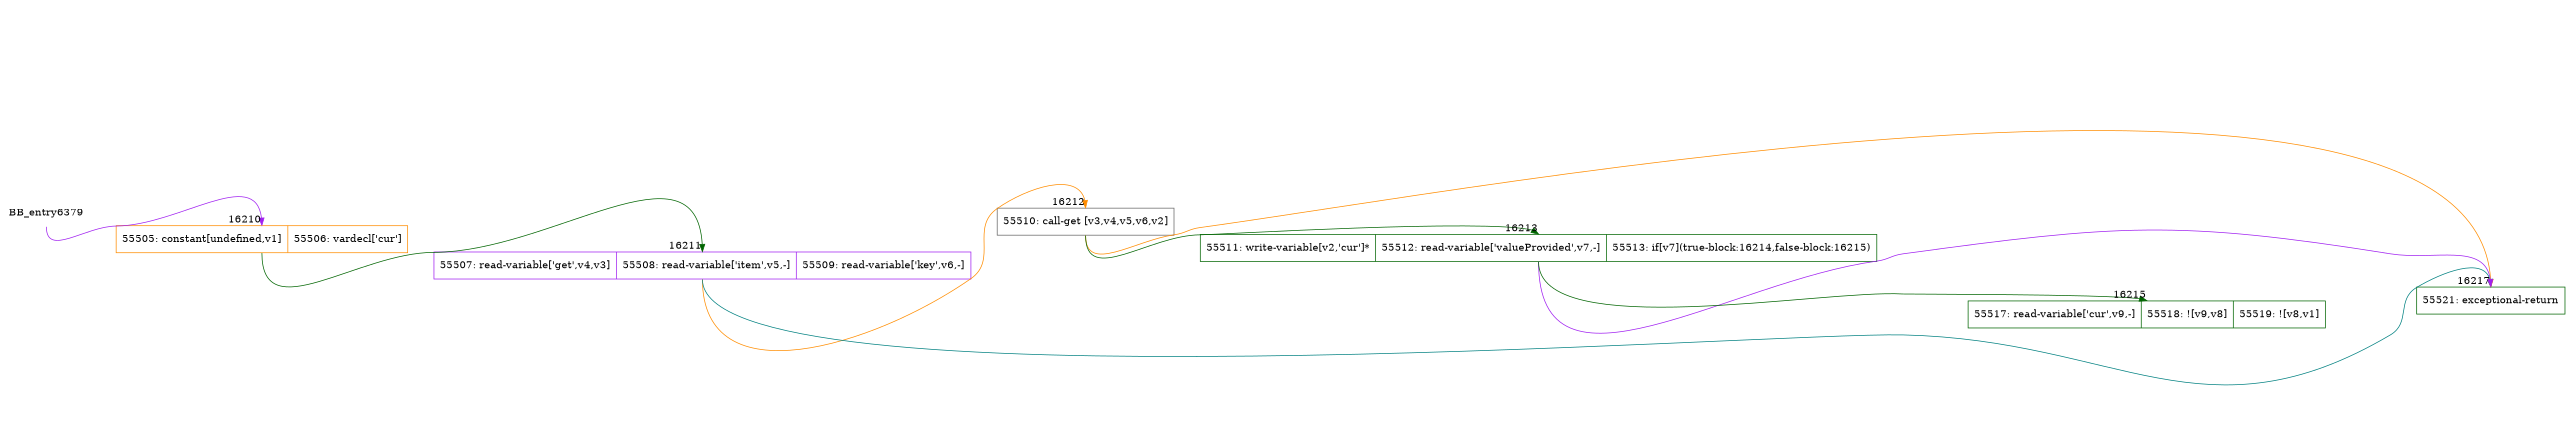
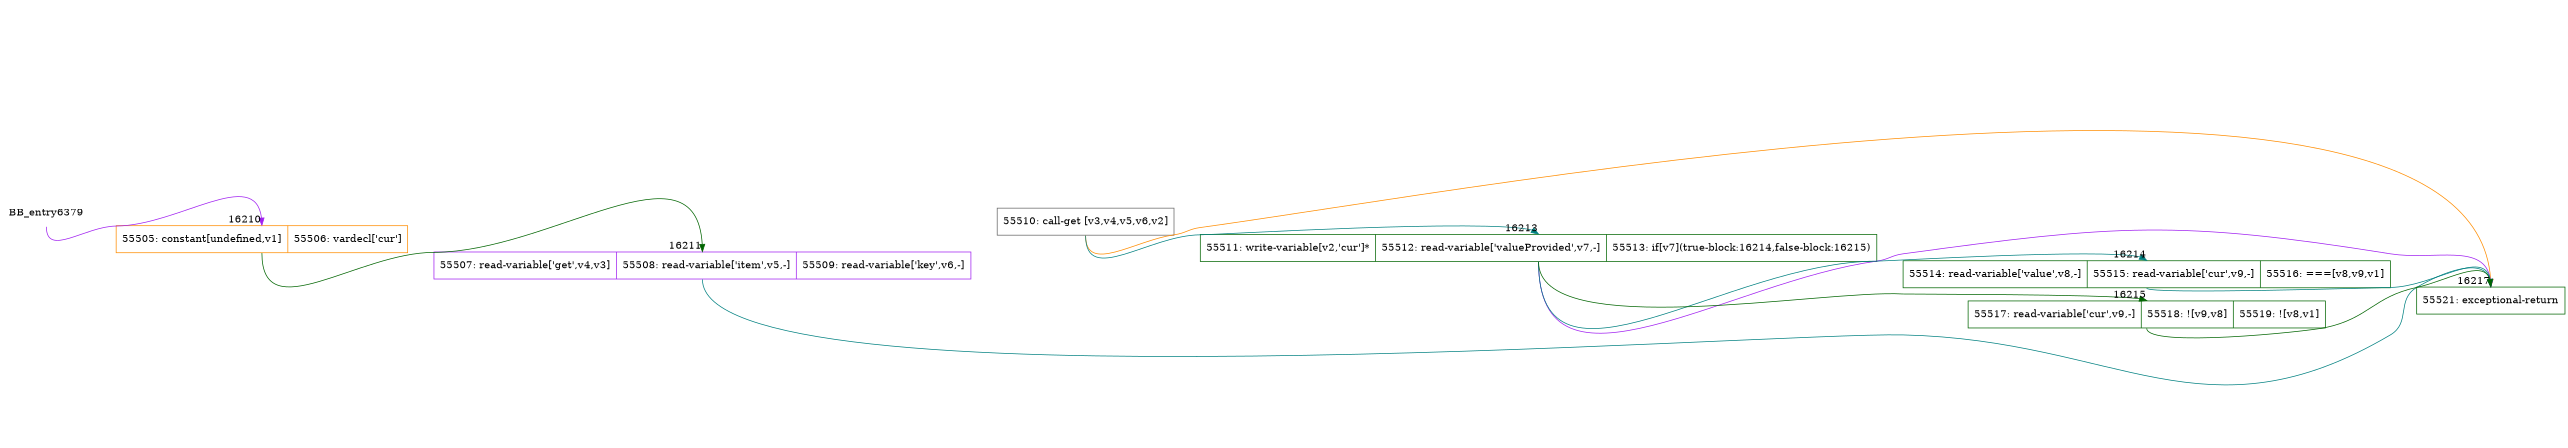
(1300, 230) -> (1300, 230)
none -> (2147, 274)
(907, 315) -> none
none -> (2324, 328)
